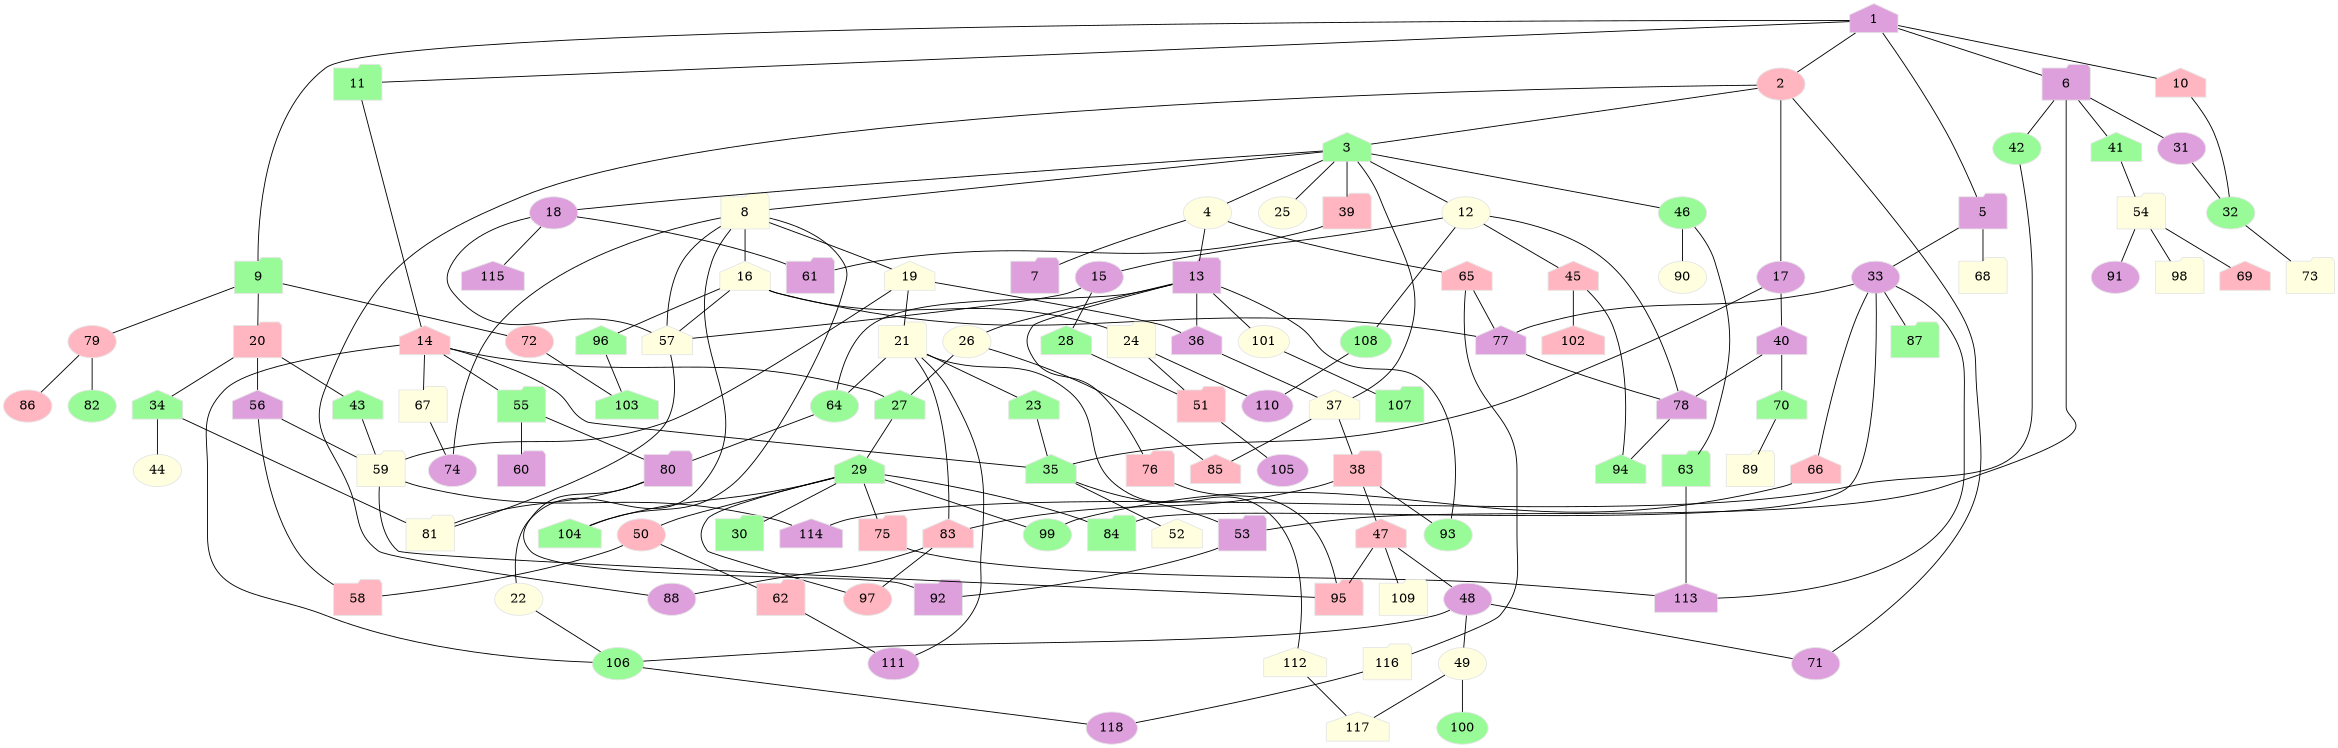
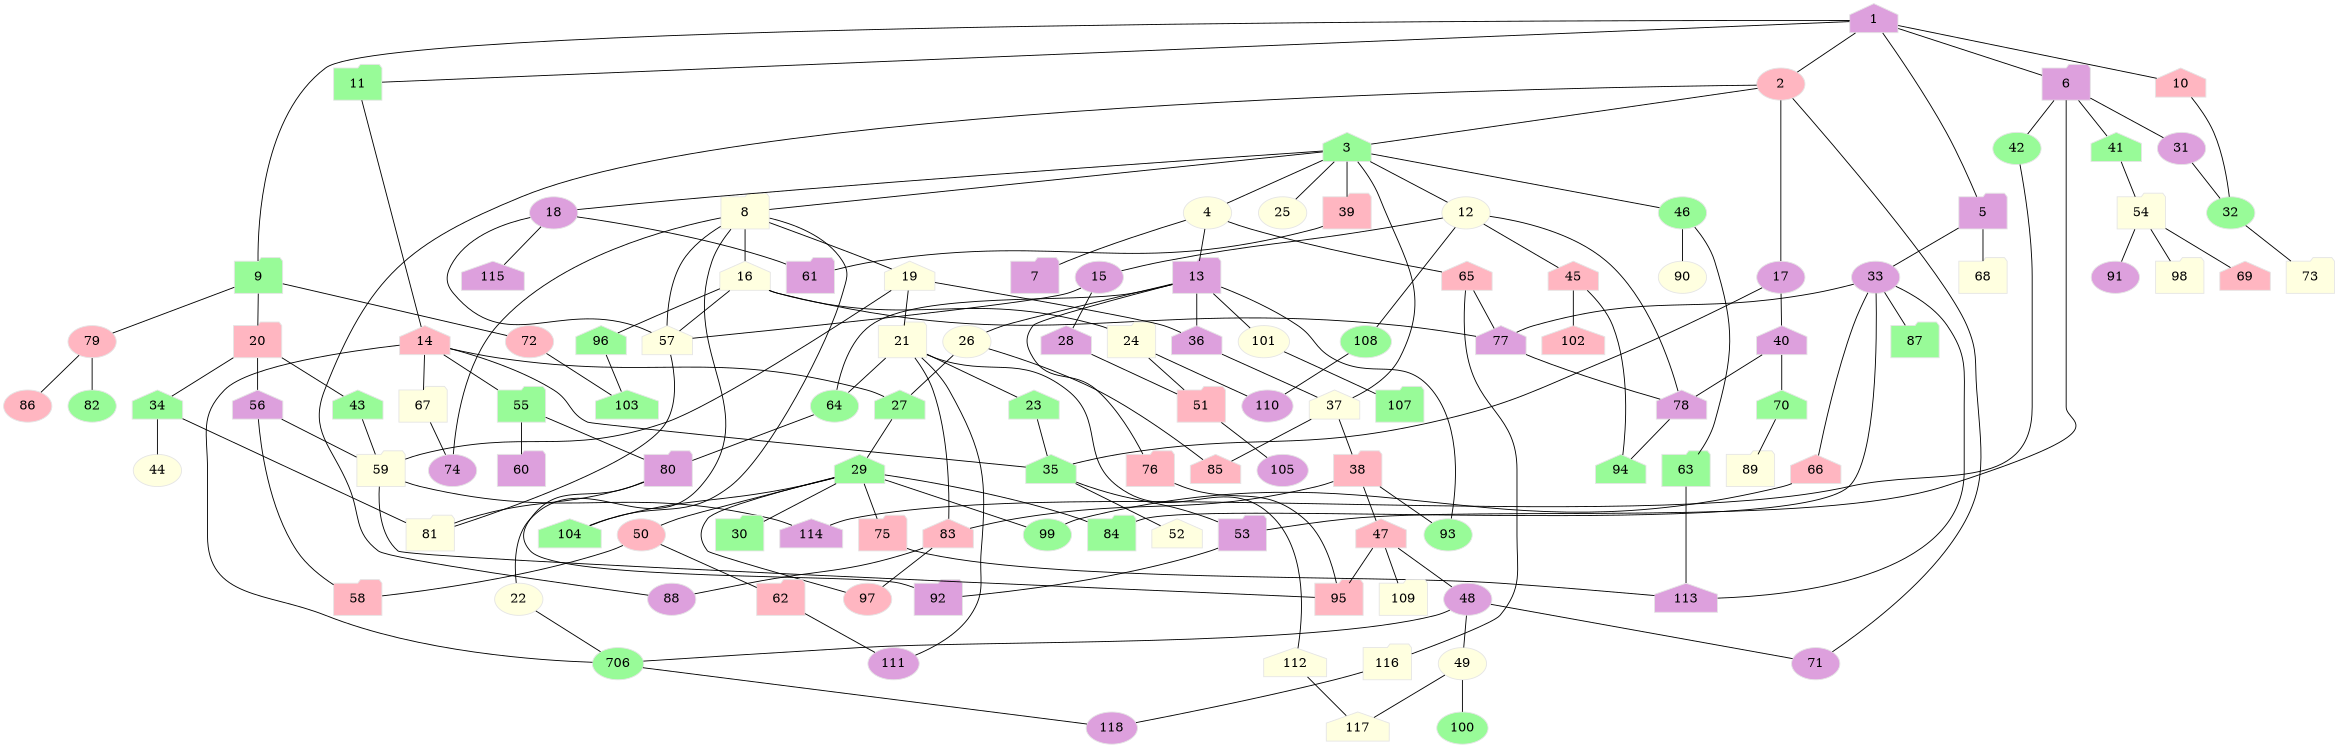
(1066, 342) -> (1066, 342)
(618, 664) -> (618, 664)
